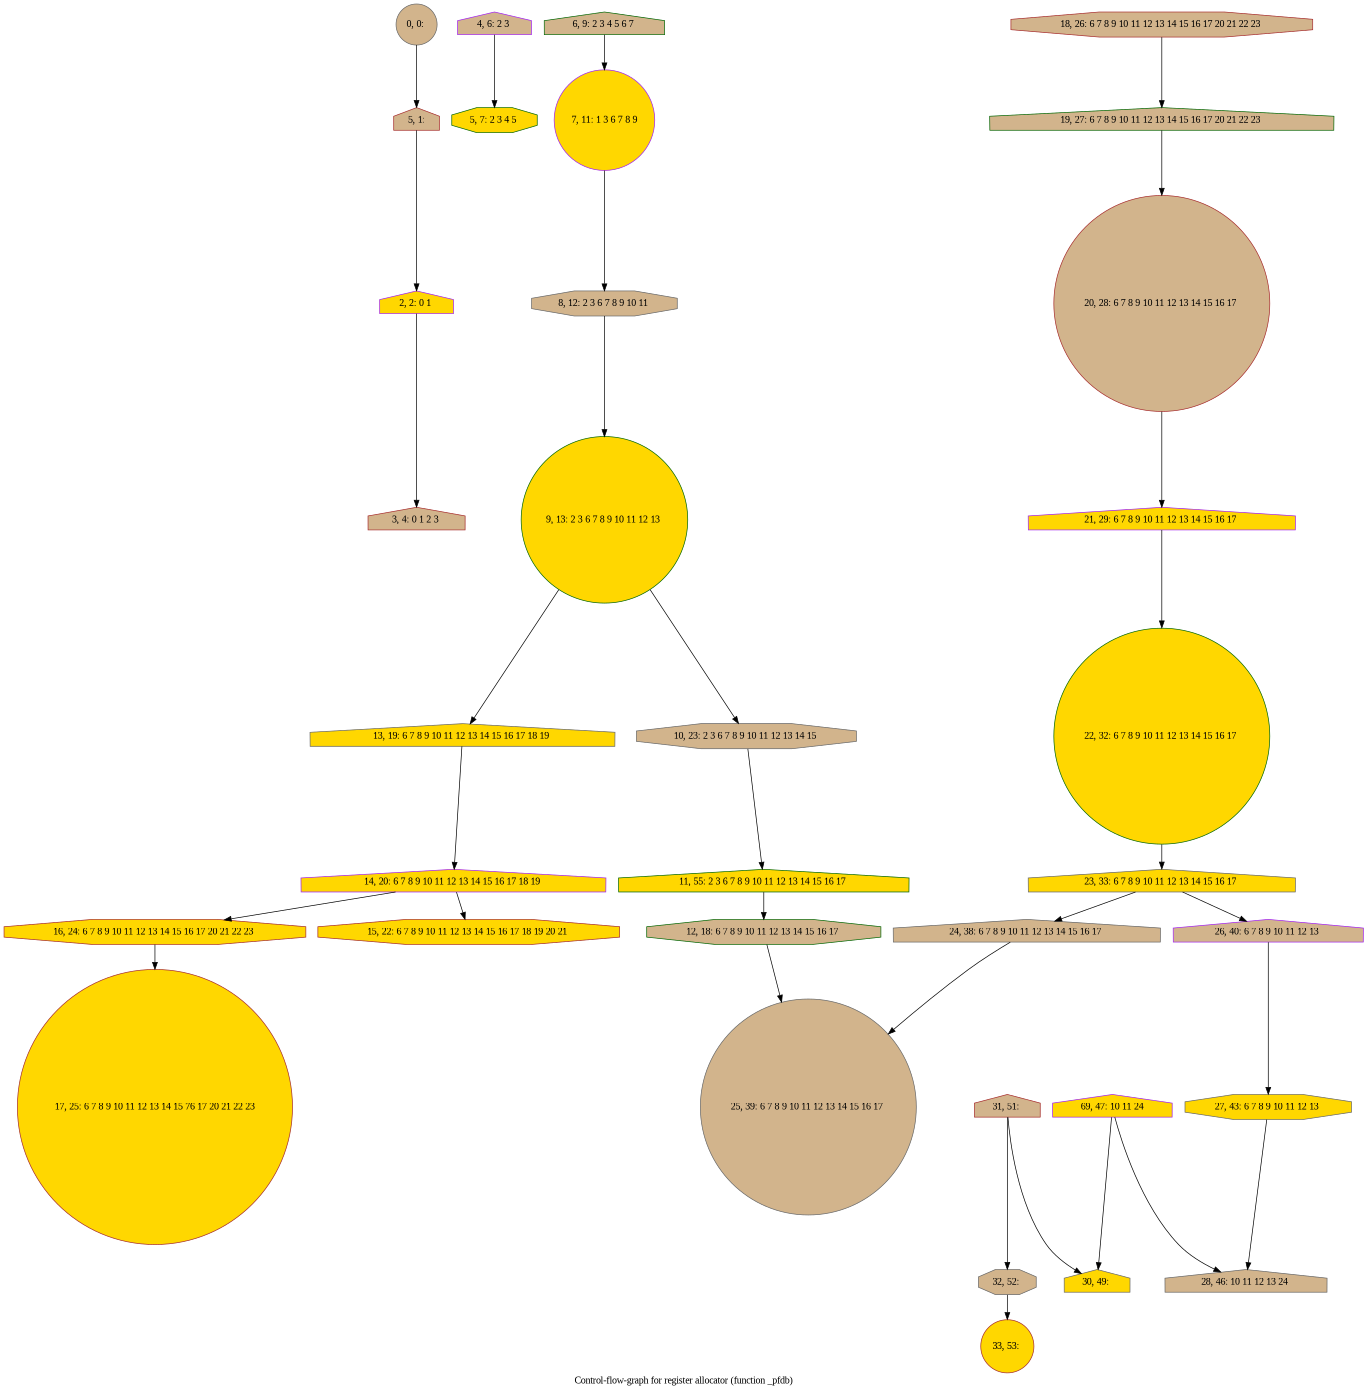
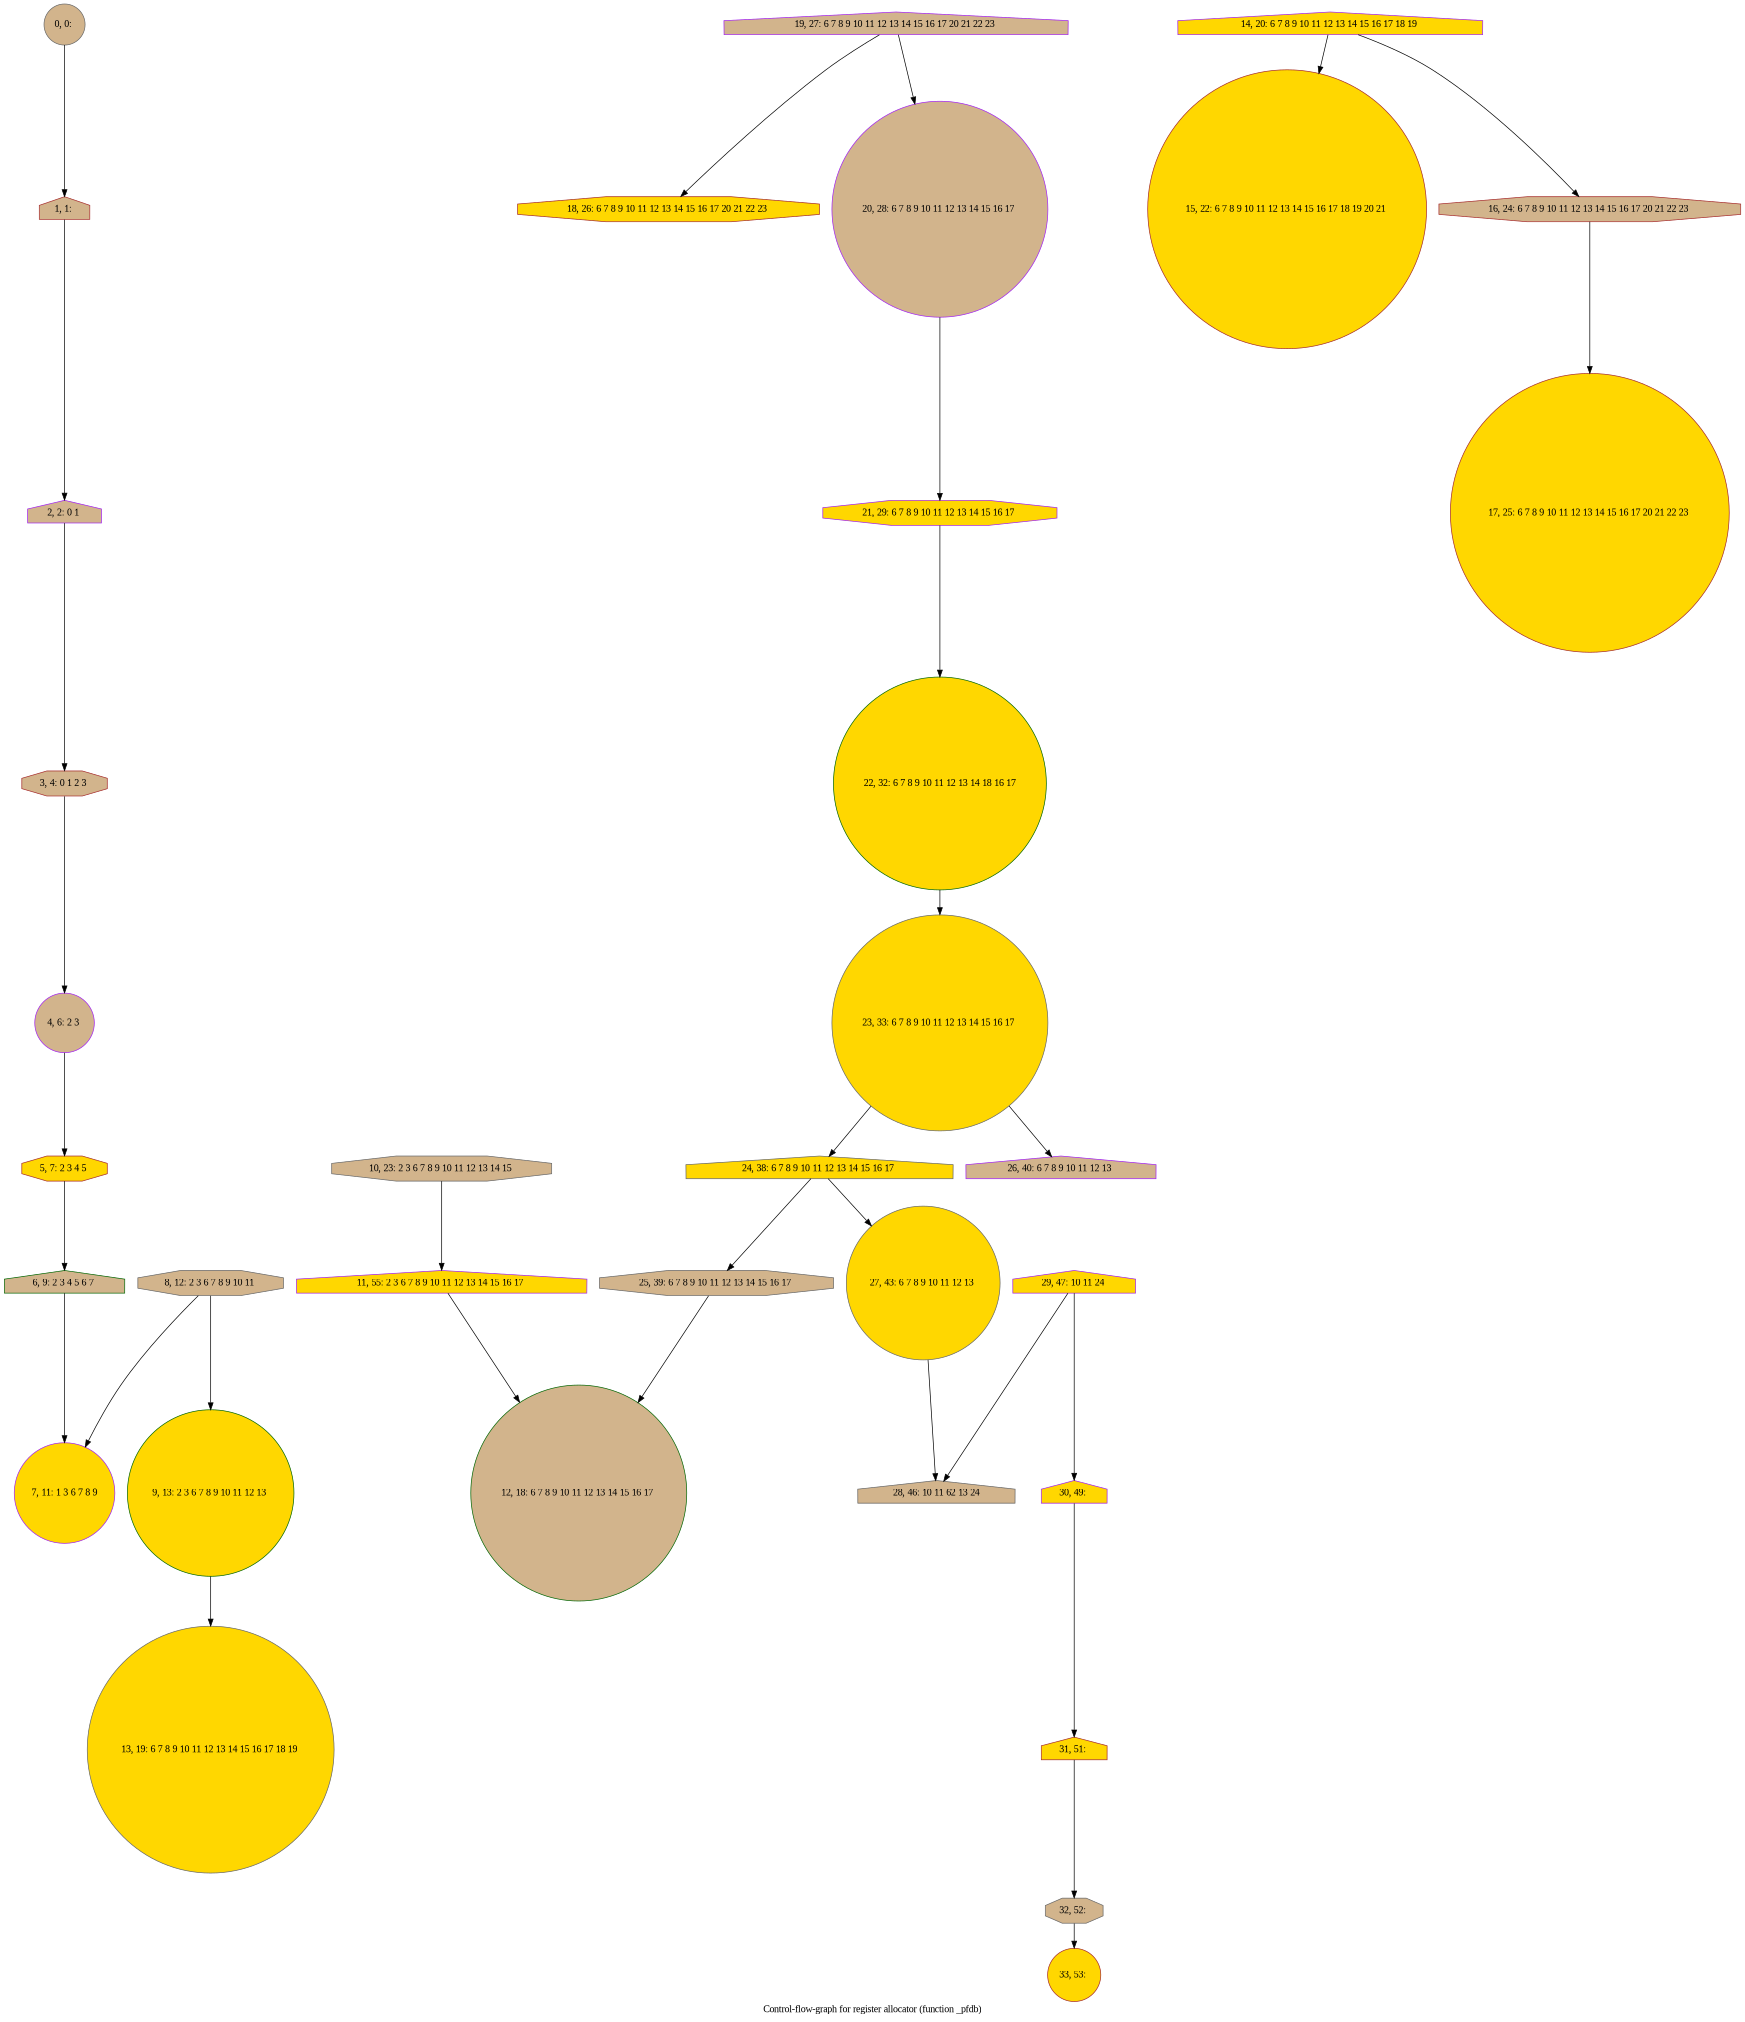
(495, 25) -> (65, 1023)
(1162, 25) -> (669, 209)
(1162, 69) -> (778, 108)
(417, 120) -> (65, 209)
(495, 120) -> (65, 1169)
(1162, 120) -> (896, 25)
(604, 227) -> (137, 1363)
(417, 304) -> (65, 513)
(1162, 304) -> (940, 209)
(417, 520) -> (65, 784)
(1162, 520) -> (940, 513)
(692, 654) -> none
(463, 736) -> (211, 1750)
(1162, 736) -> (940, 784)
(458, 804) -> none
(764, 882) -> (442, 1283)
(1162, 882) -> (940, 1023)
none -> (65, 891)
(155, 932) -> (1590, 209)
(469, 932) -> (1287, 209)
(764, 932) -> (579, 1493)
(1027, 932) -> (820, 1169)
(773, 970) -> (675, 1346)
(1268, 1015) -> (847, 1200)
(155, 1107) -> (1590, 513)
(808, 1107) -> (717, 1283)
(1007, 1107) -> (1074, 1750)
(1112, 1107) -> (1074, 1283)
(1268, 1107) -> (923, 1283)
(1025, 1202) -> (1074, 1617)
none -> (65, 1222)
(1097, 1282) -> (1074, 1493)
(1246, 1282) -> (936, 1493)
